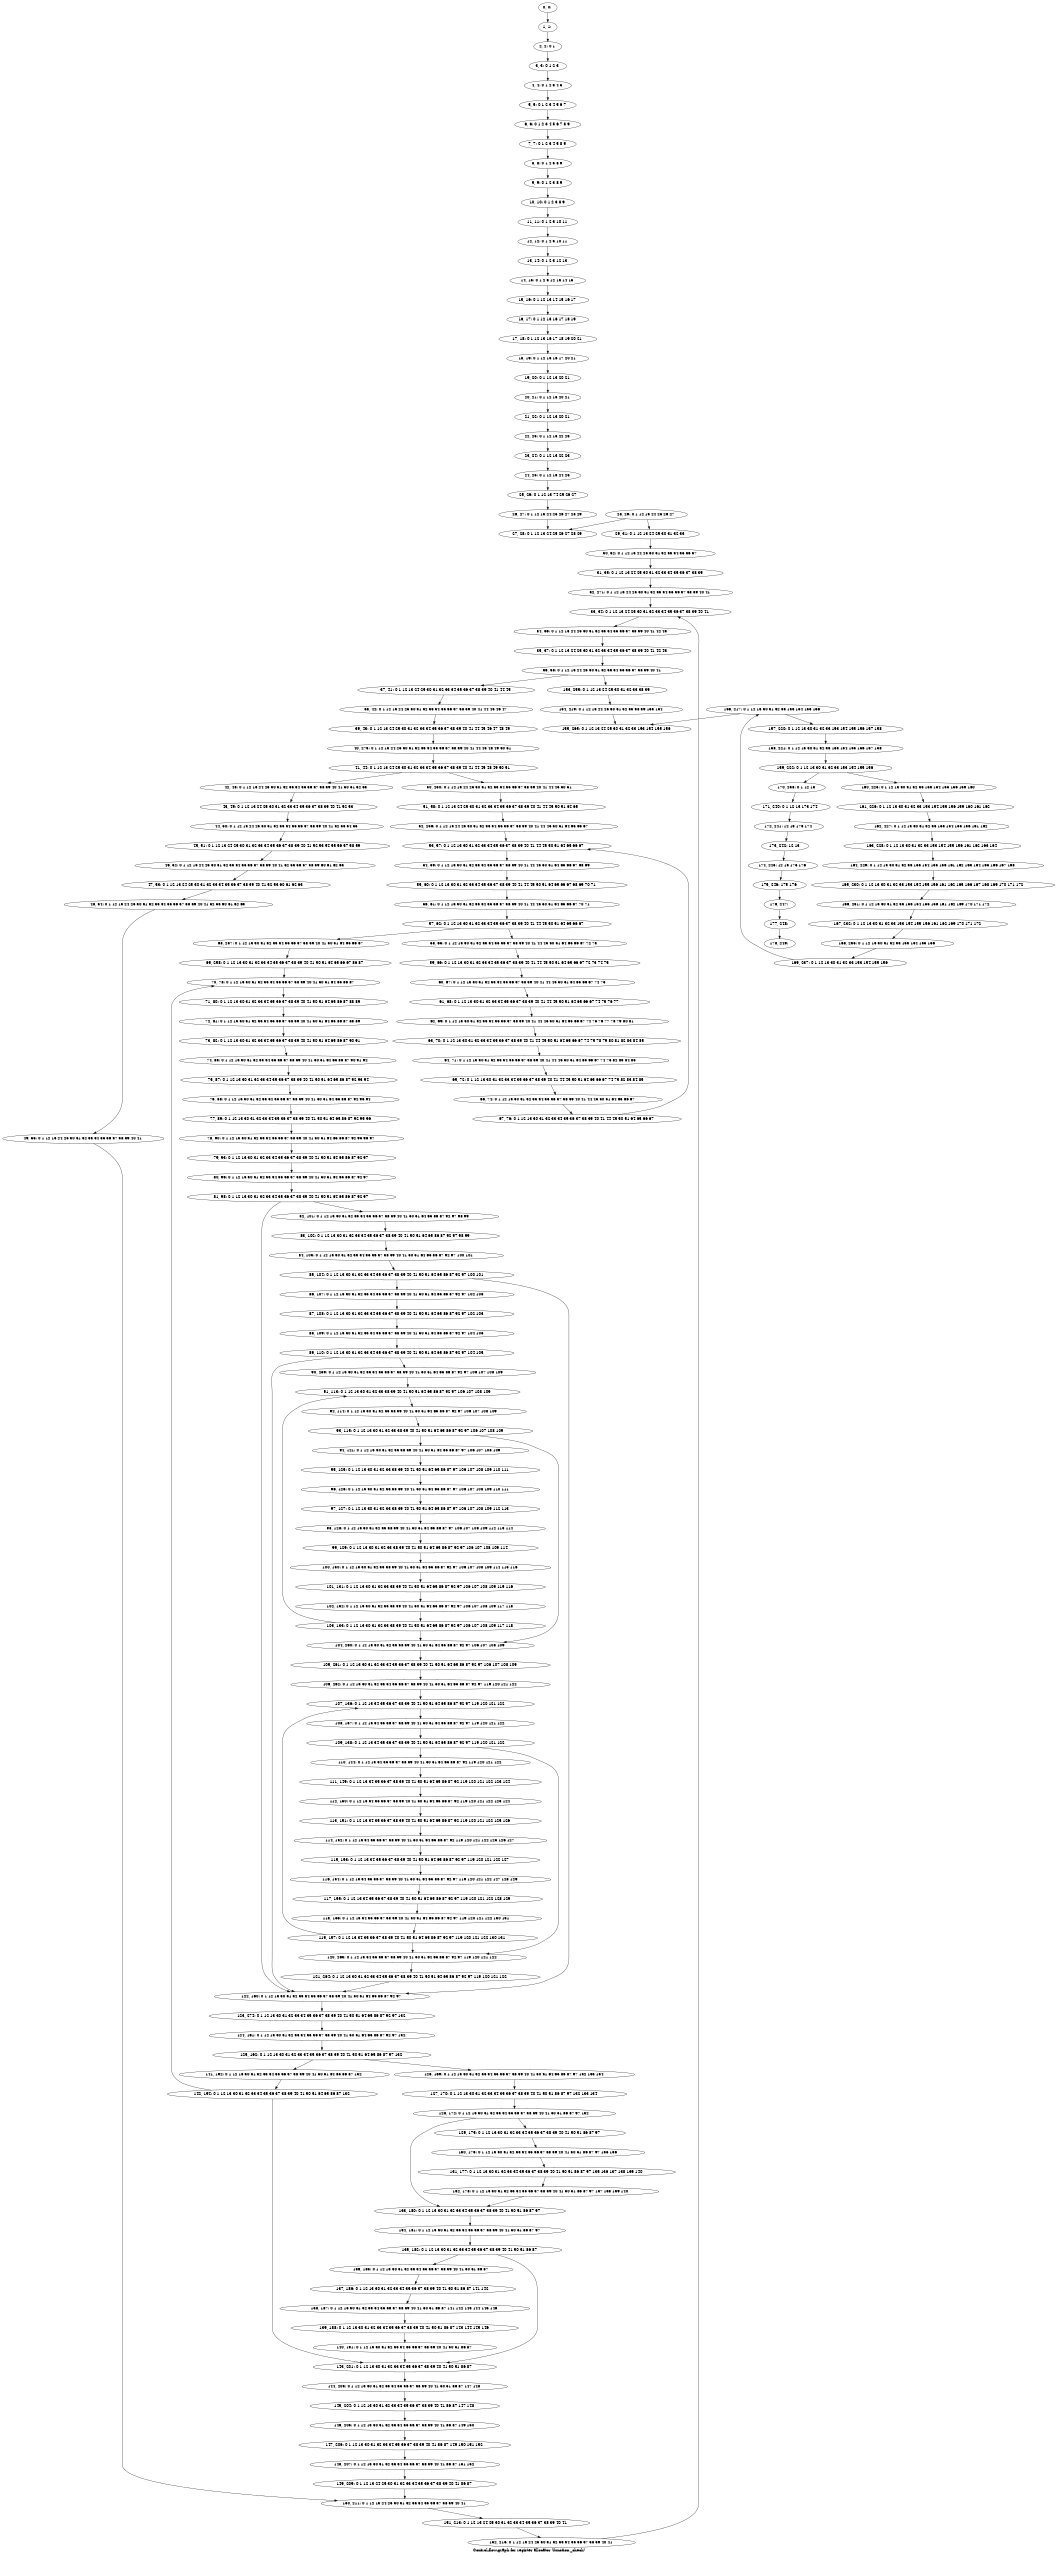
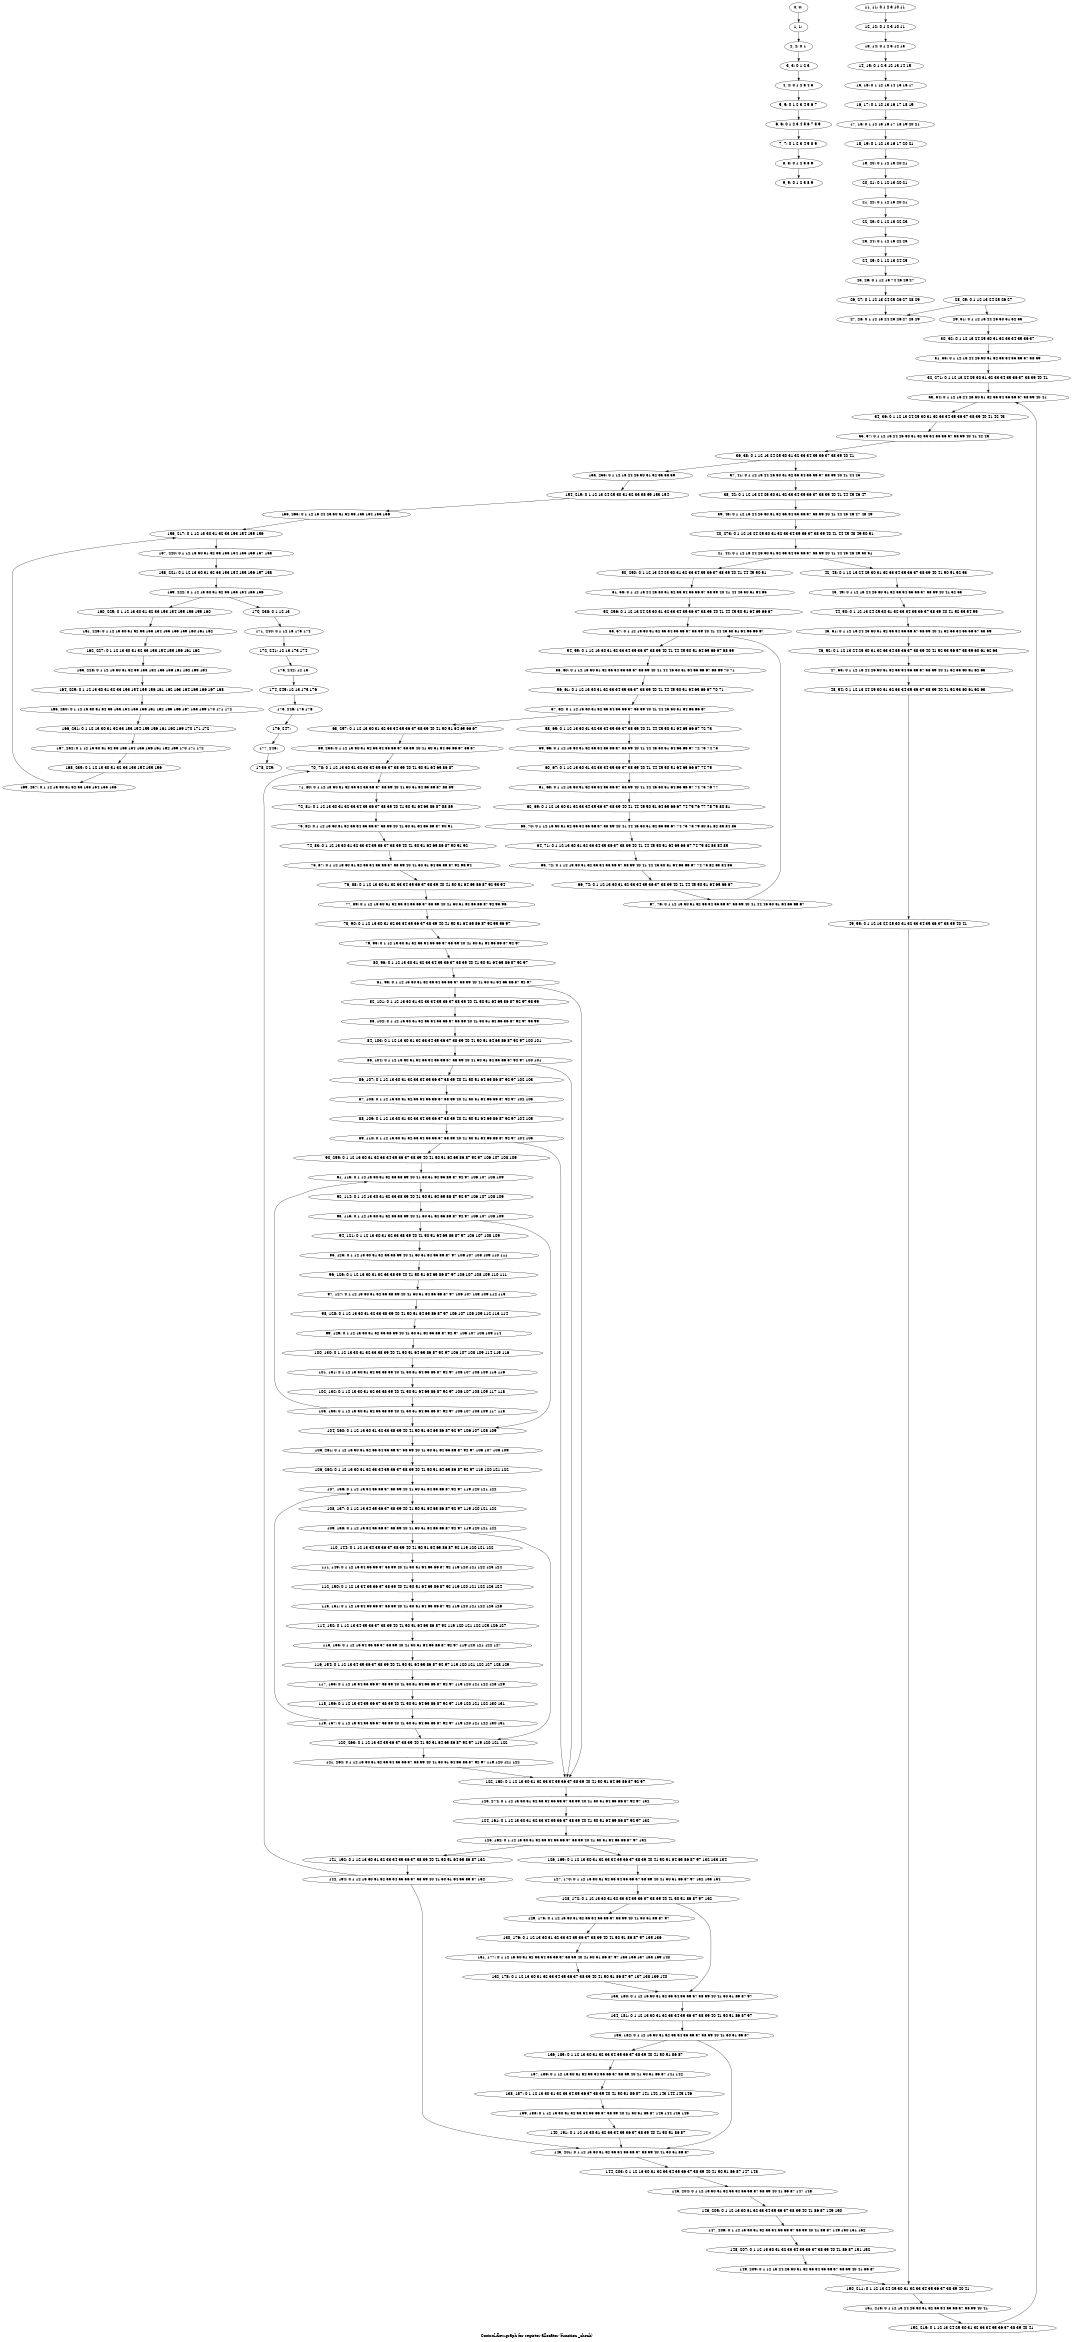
(548, 203) -> none
(697, 719) -> (277, 524)
